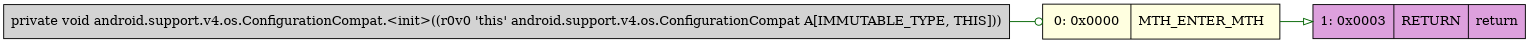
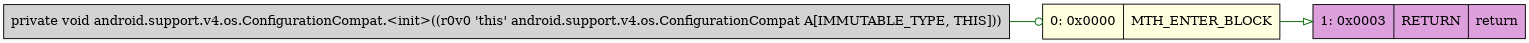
(1201, 21) -> (1202, 21)
